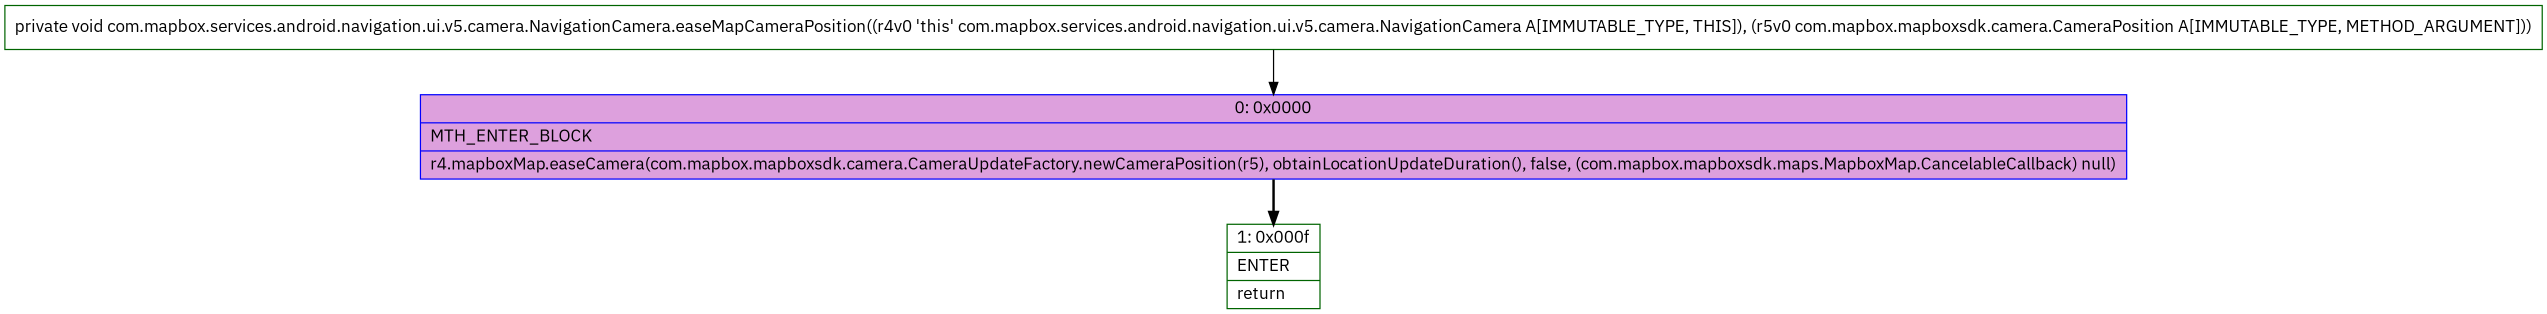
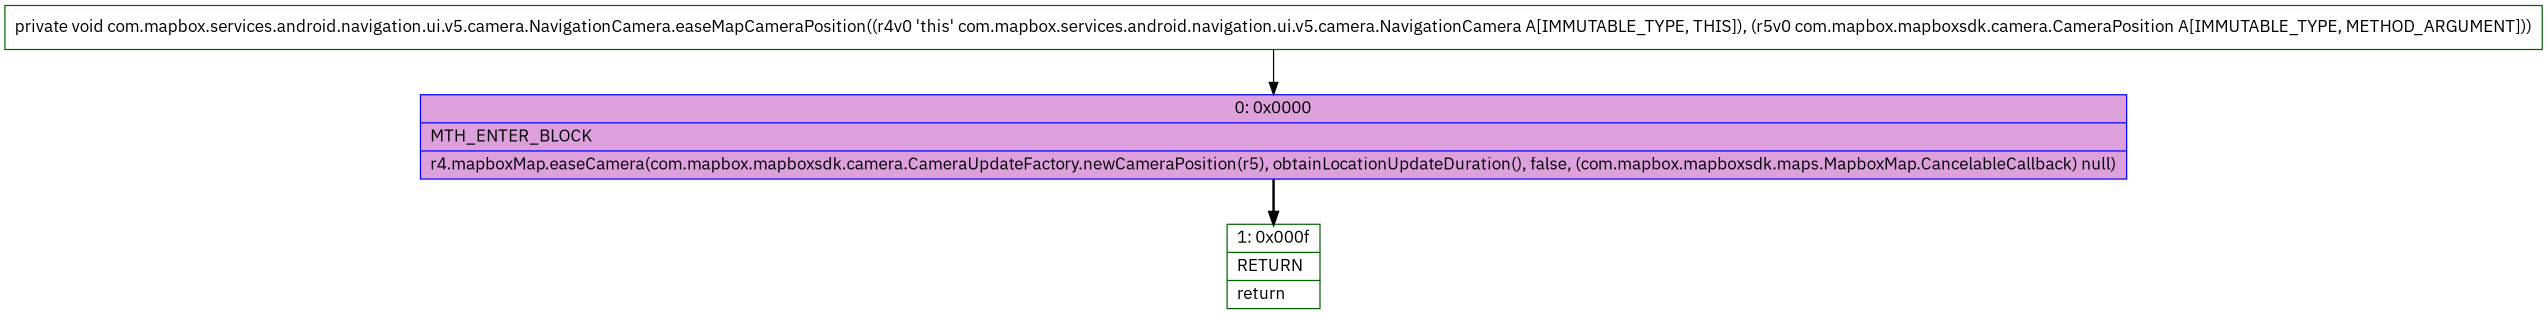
(1264, 266) -> (1270, 266)
